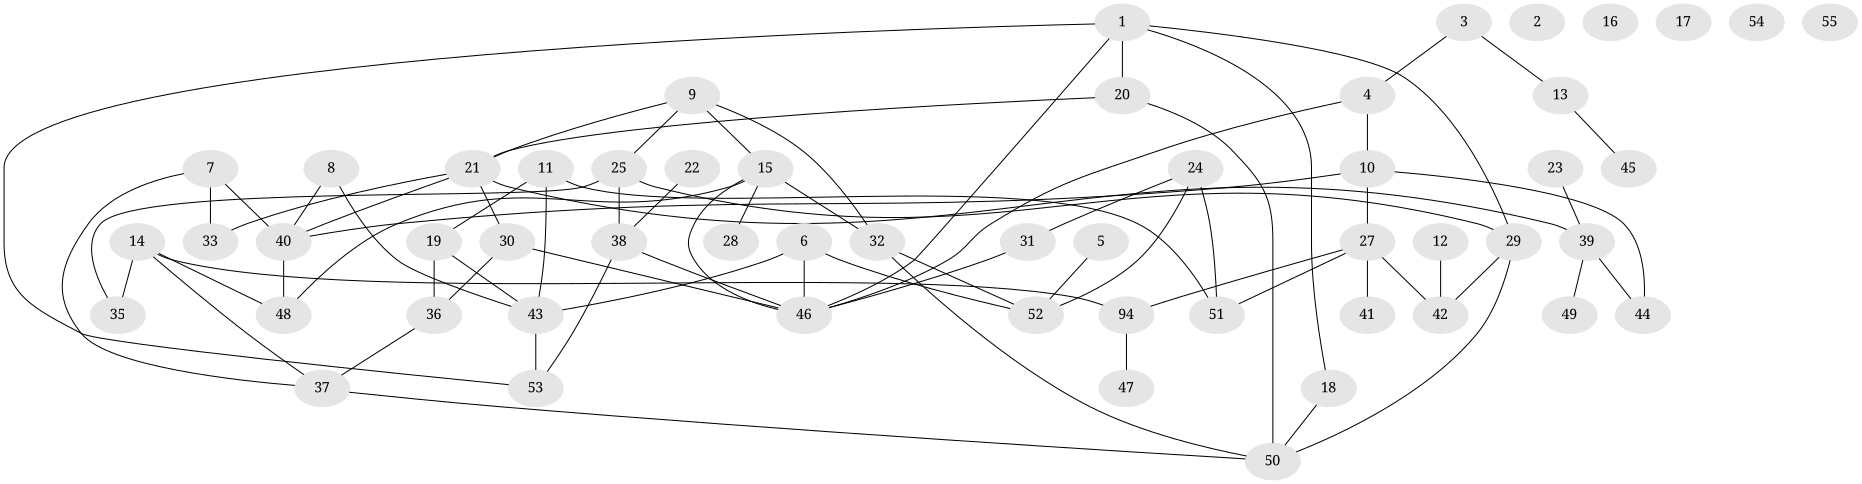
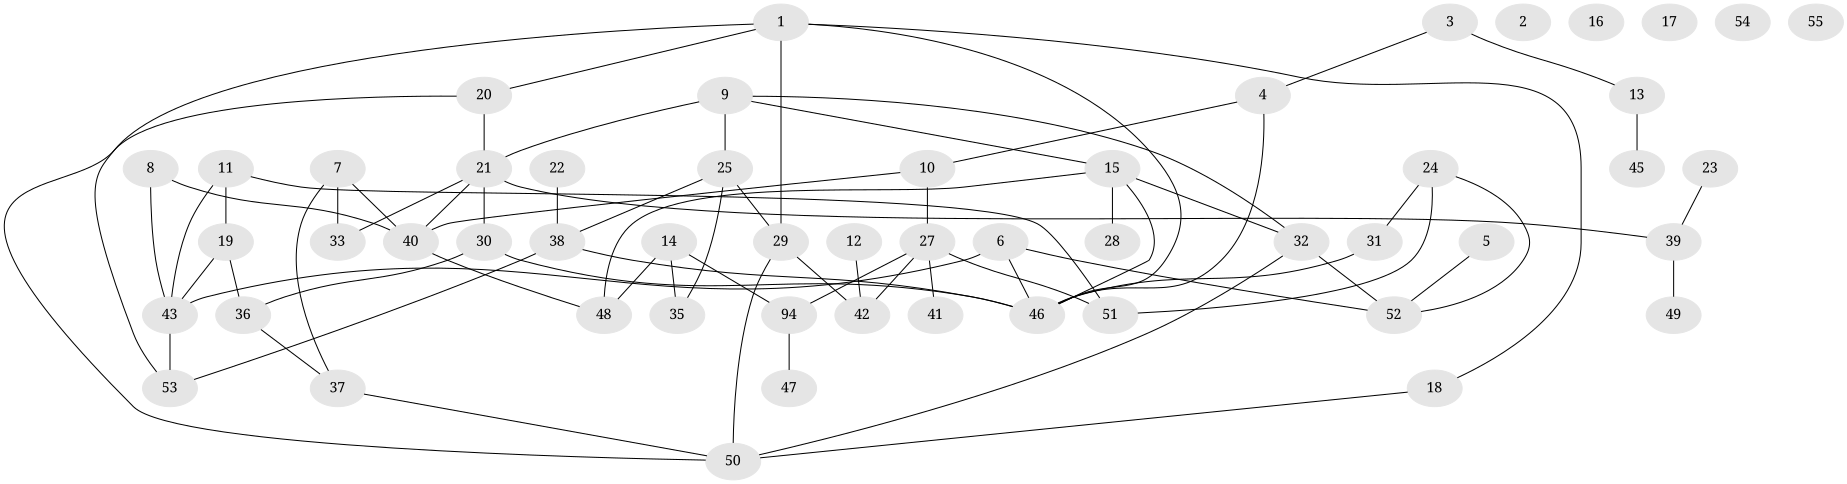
(1643, 315) -> none
(227, 318) -> none
